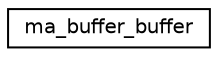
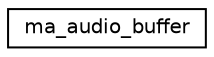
(109, 28) -> (107, 28)
